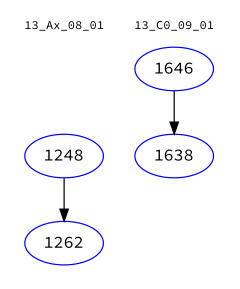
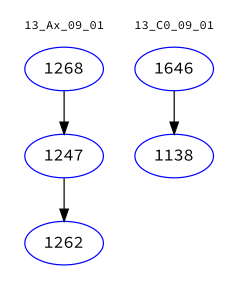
(65, 26) -> (65, 26)
none -> (64, 69)
(64, 156) -> (64, 156)
(174, 156) -> (174, 156)
